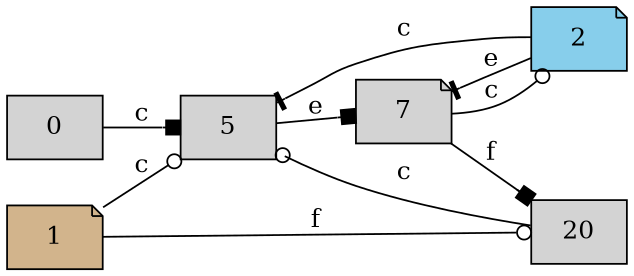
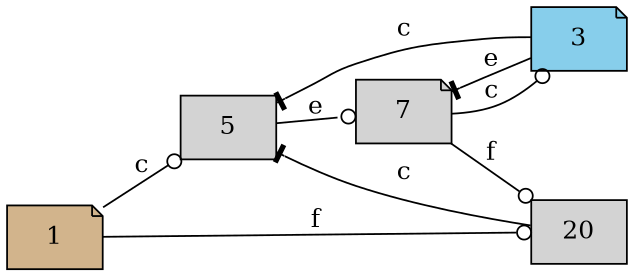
(579, 39) -> (579, 39)
(307, 120) -> (307, 120)
(55, 128) -> none
(485, 167) -> (485, 167)
(405, 200) -> (405, 200)
